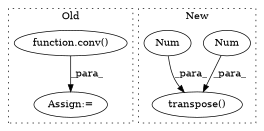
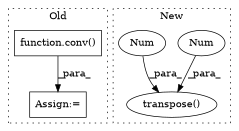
(71, 43) -> (58, 43)
(71, 105) -> (58, 105)
